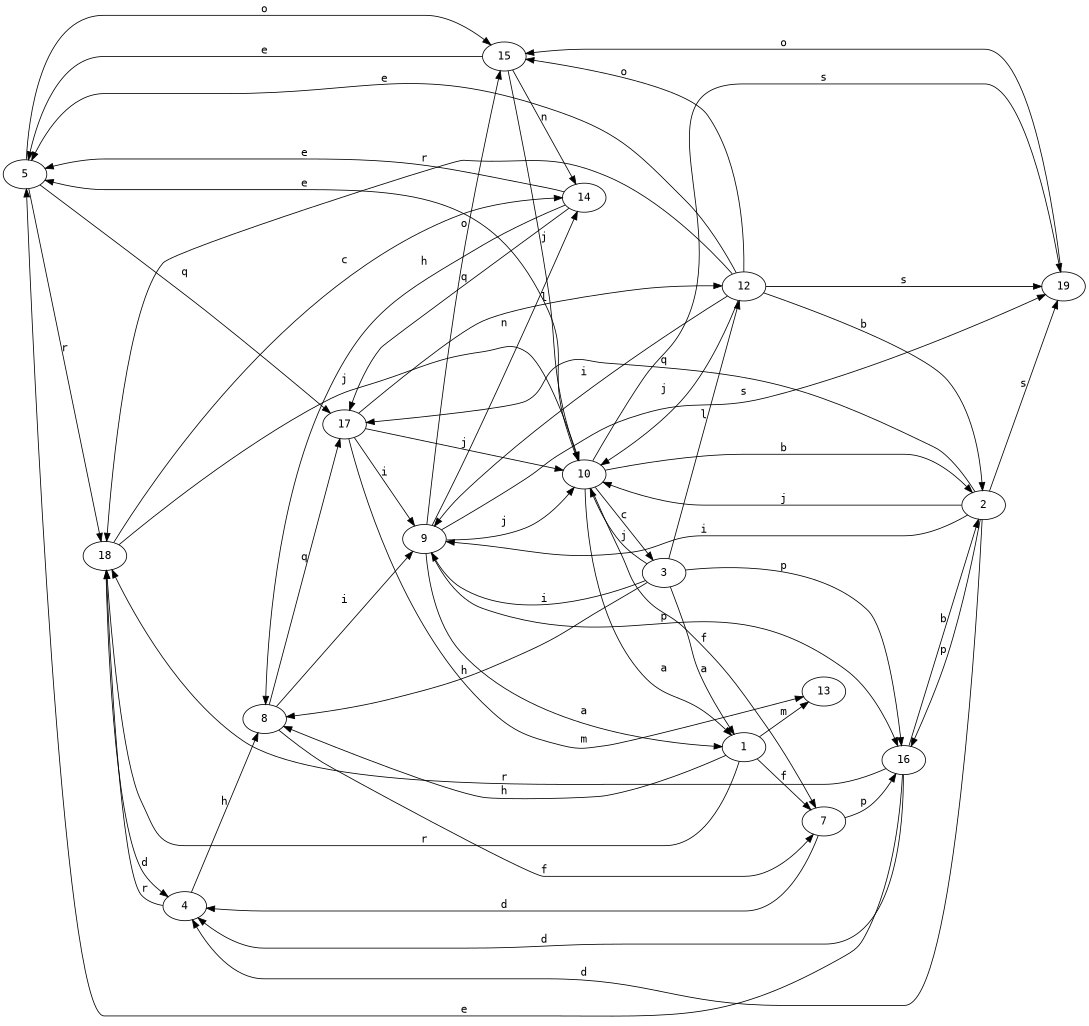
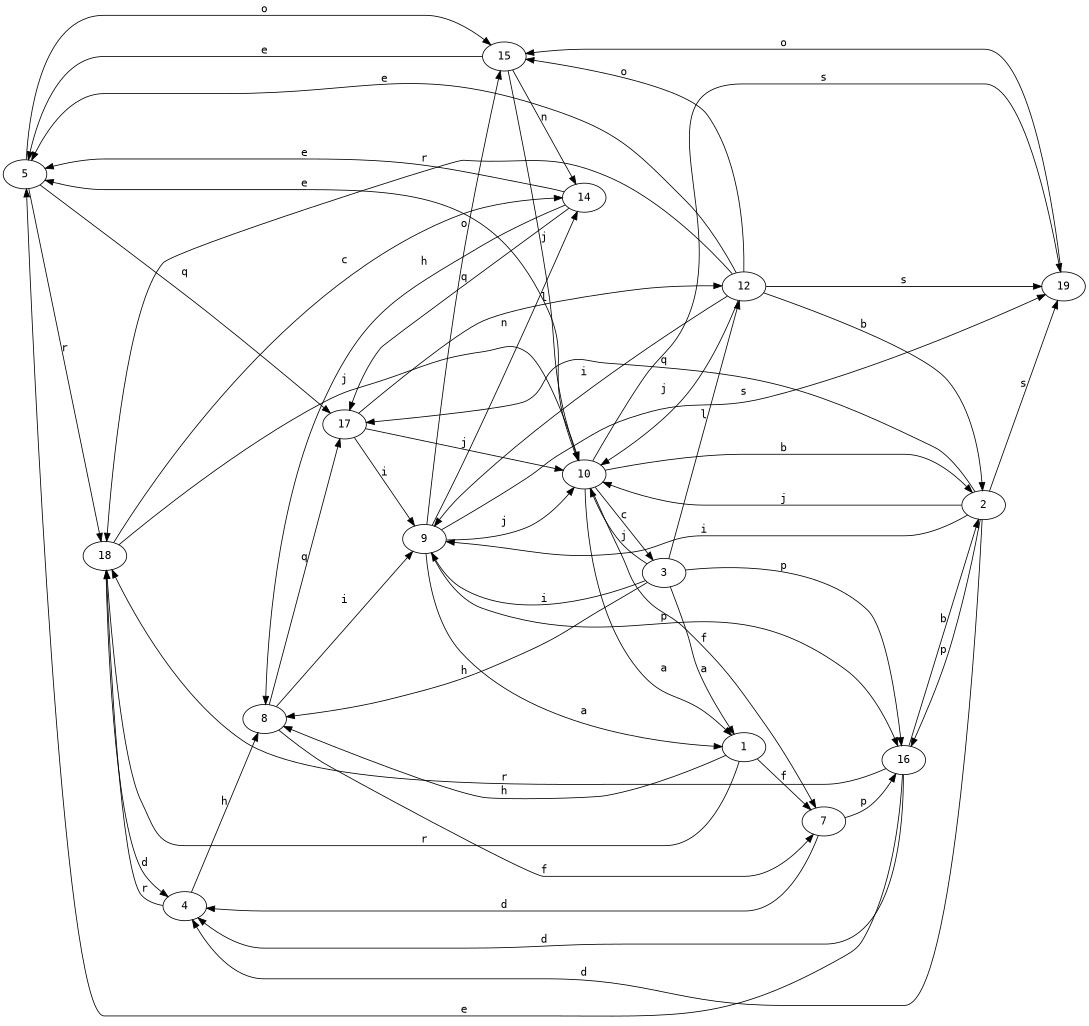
(824, 691) -> none
